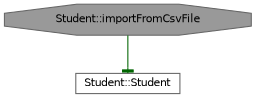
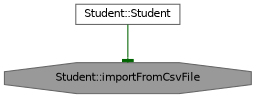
(128, 52) -> (128, 41)
